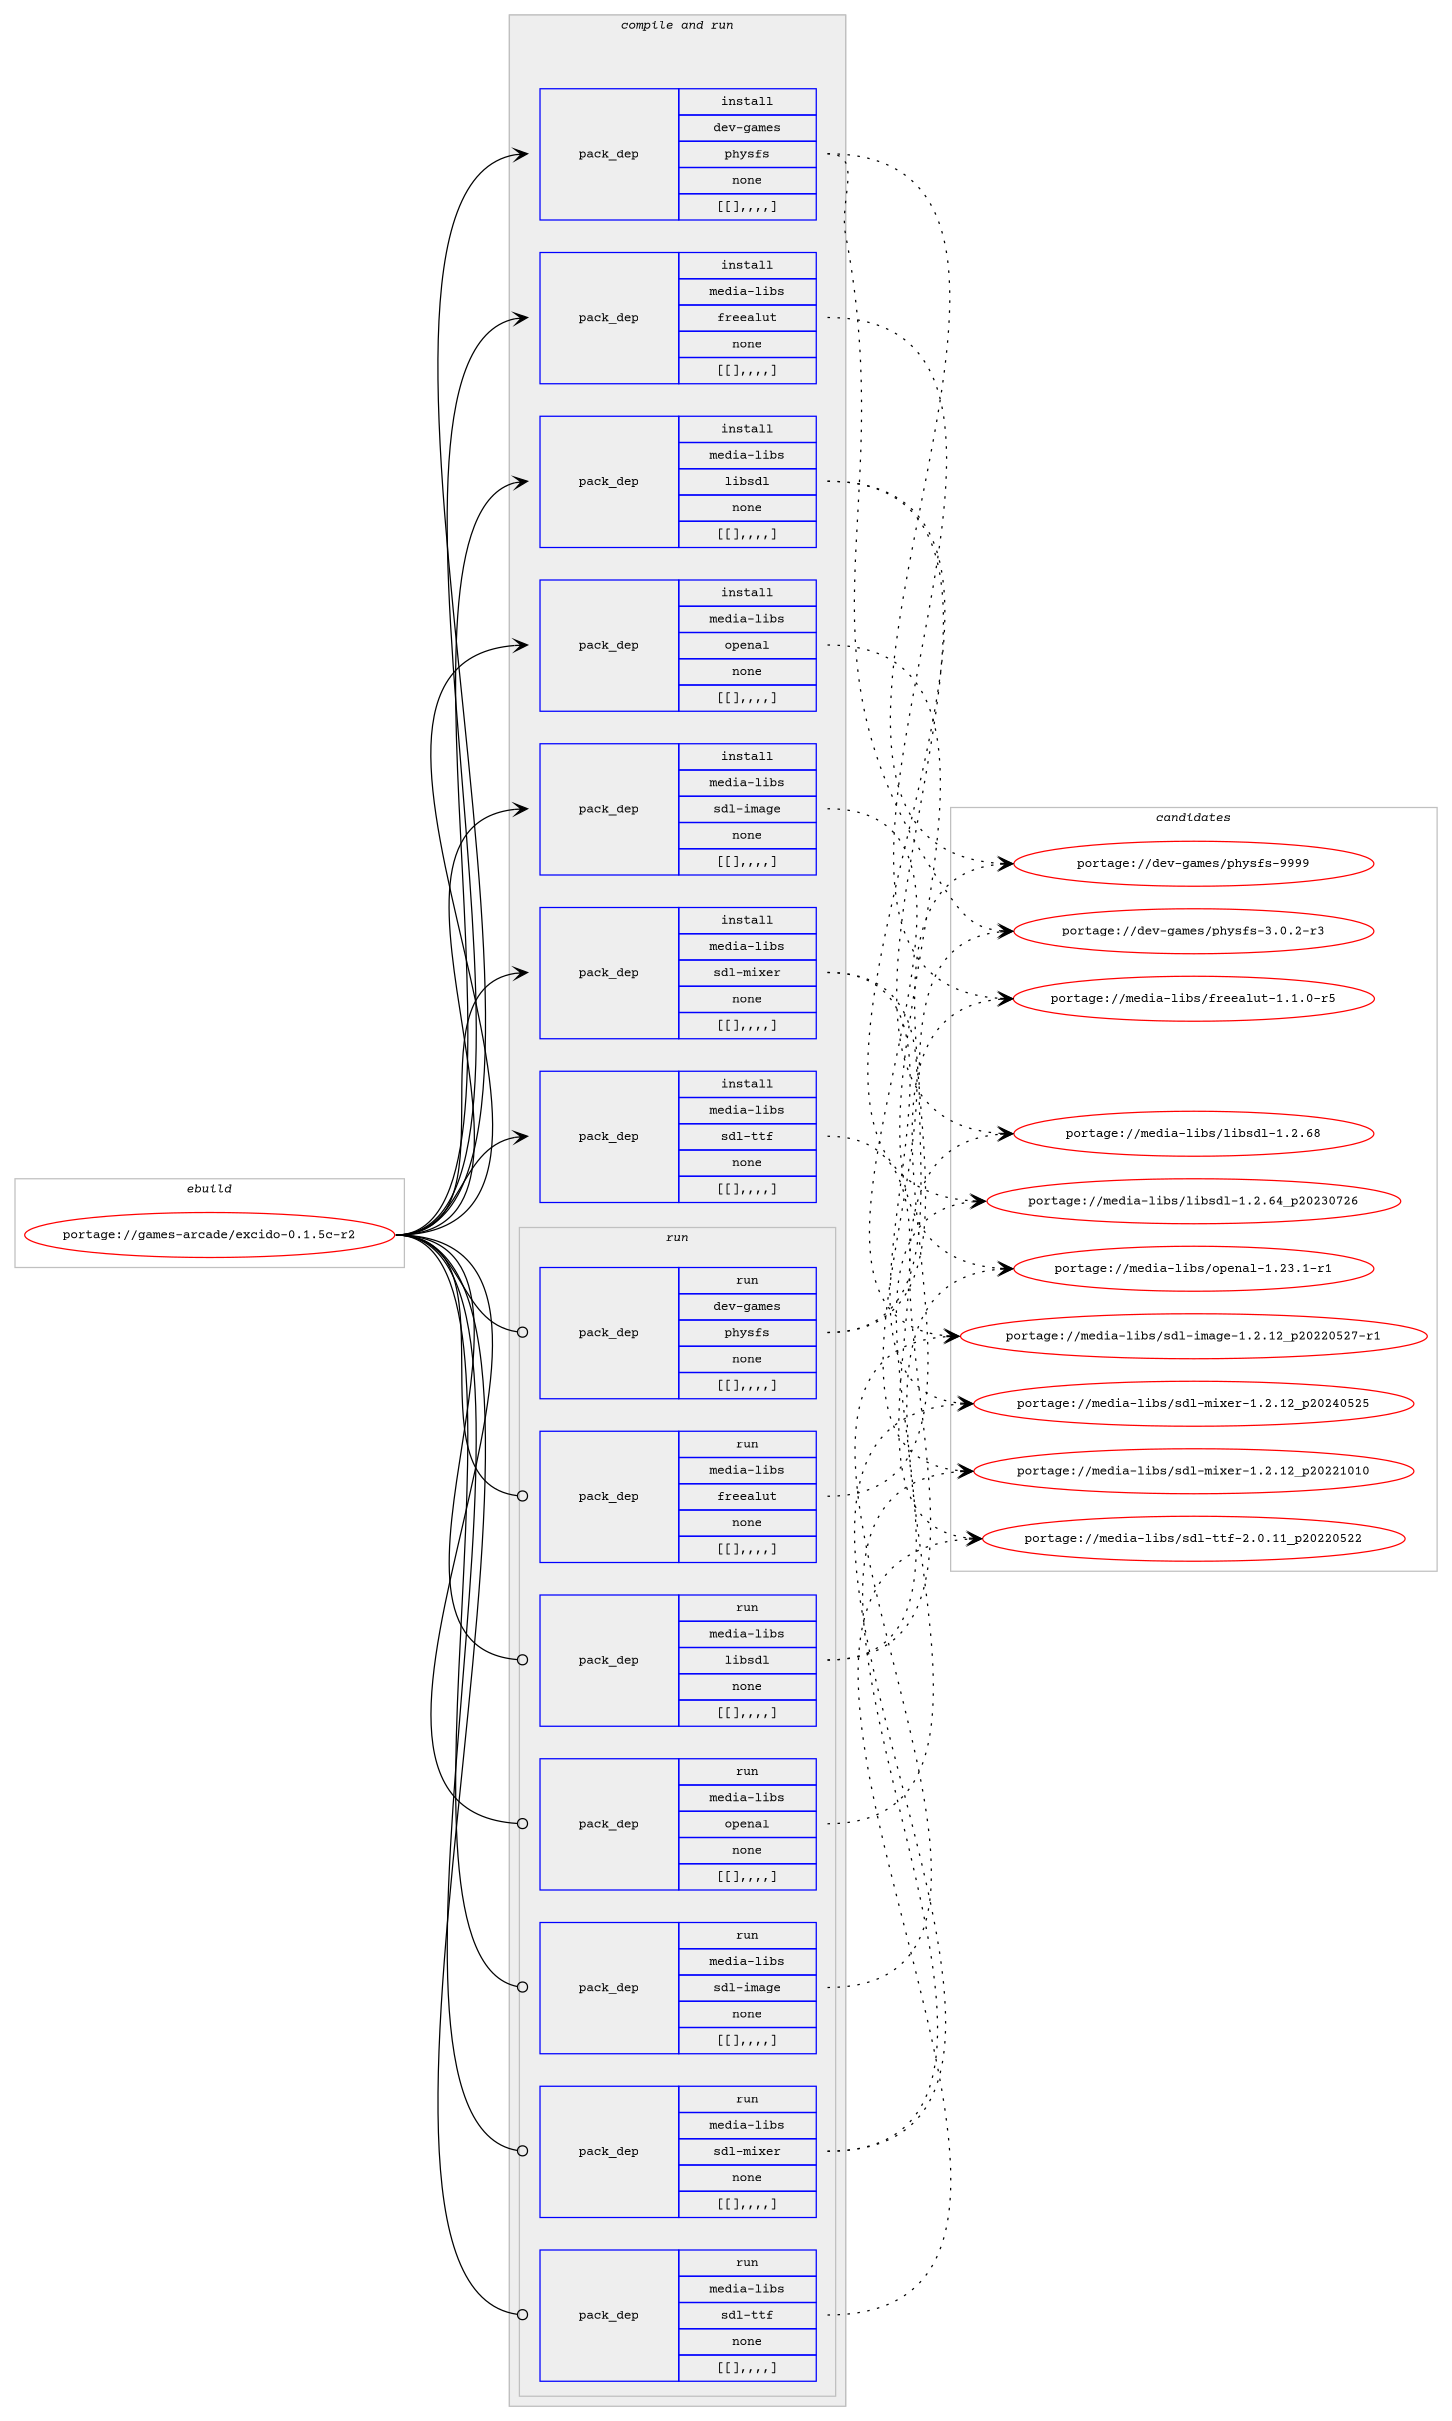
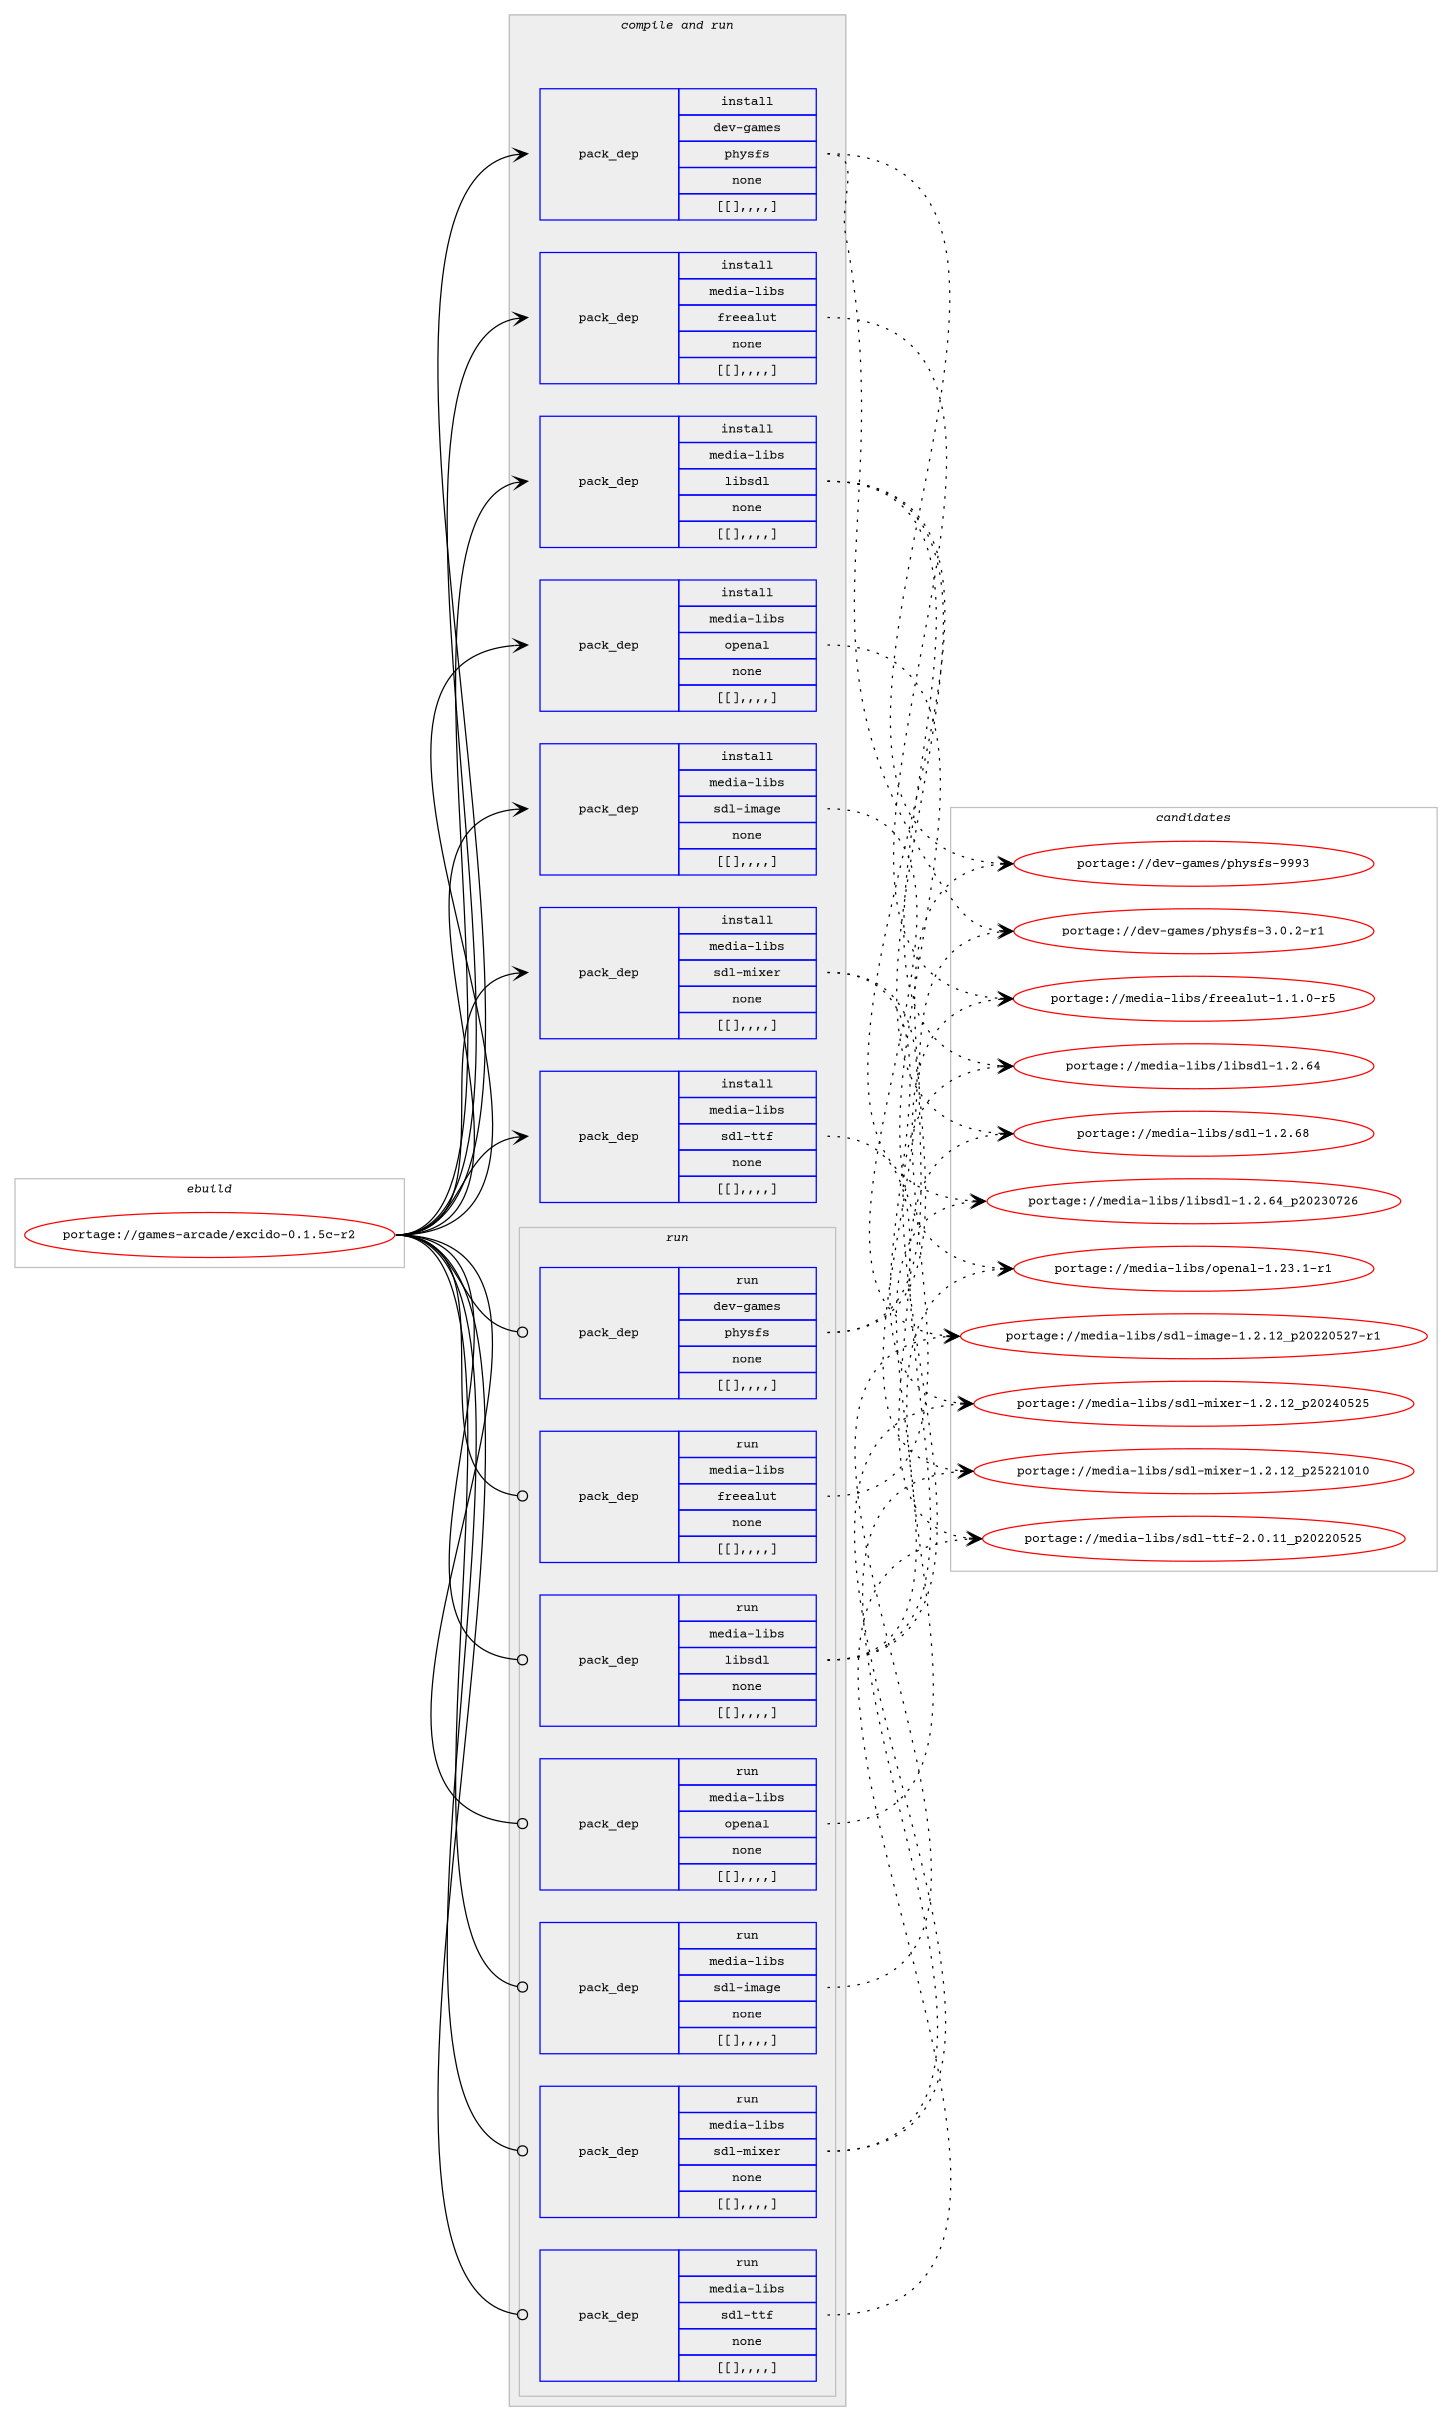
(1194, 864) -> (1194, 864)
(1194, 931) -> (1194, 931)
none -> (1194, 1066)
(1194, 1134) -> (1194, 1134)
(1194, 1471) -> (1194, 1471)
(1194, 1539) -> (1194, 1539)
